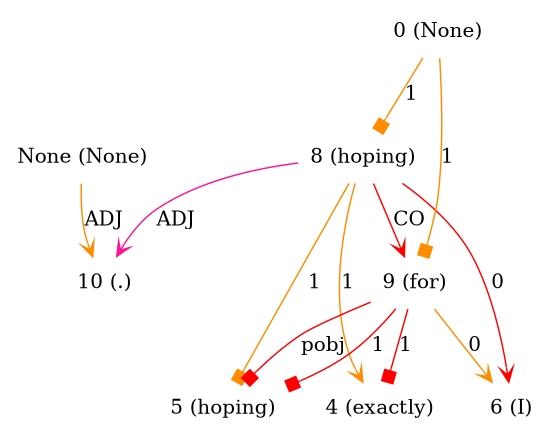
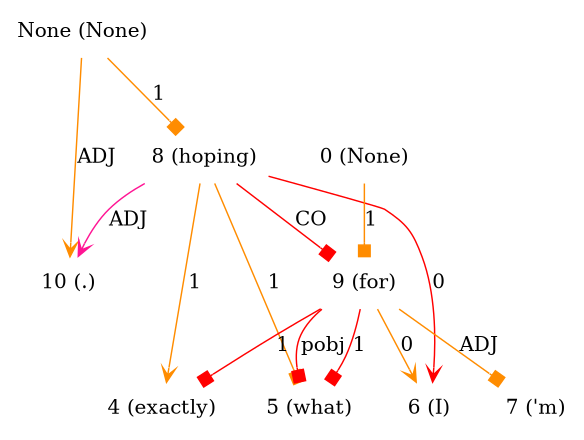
(404, 88) -> (138, 89)
(386, 213) -> (278, 216)
(223, 408) -> (310, 408)
none -> (536, 408)
